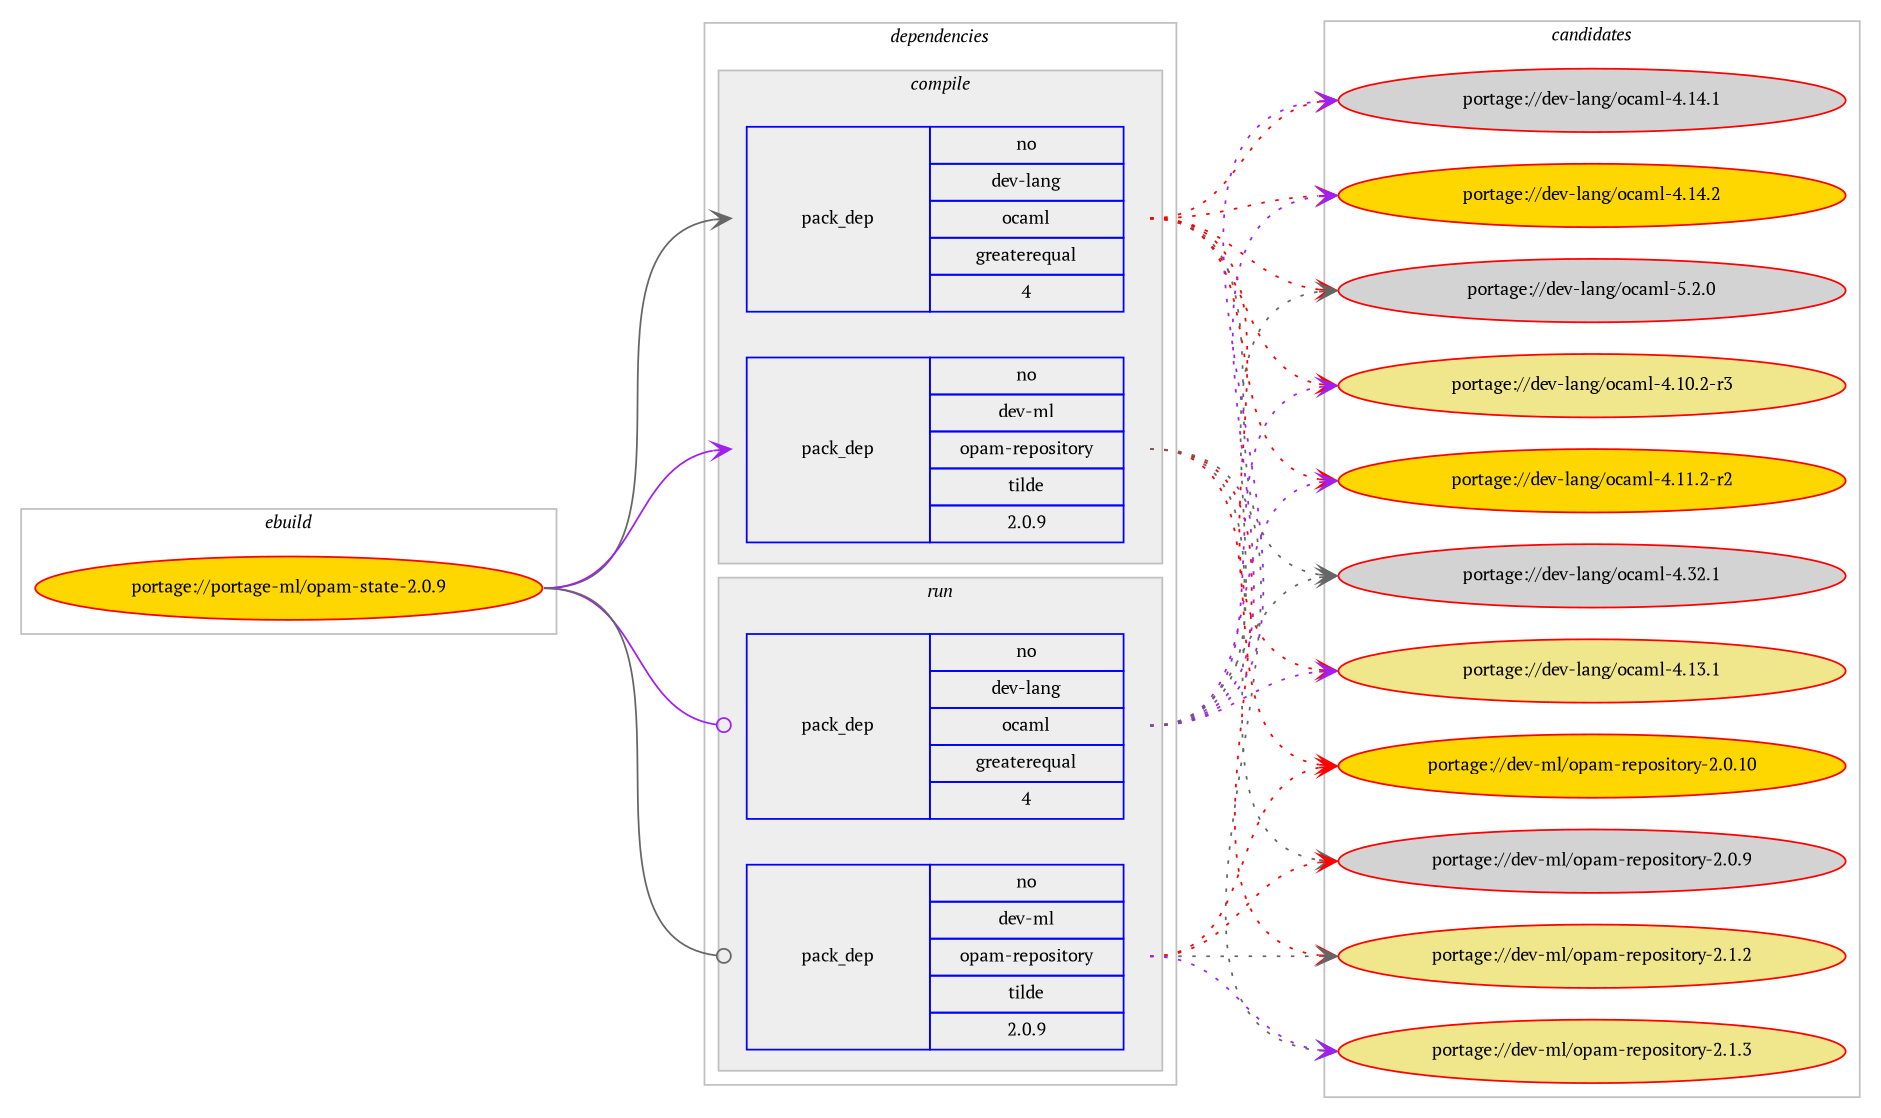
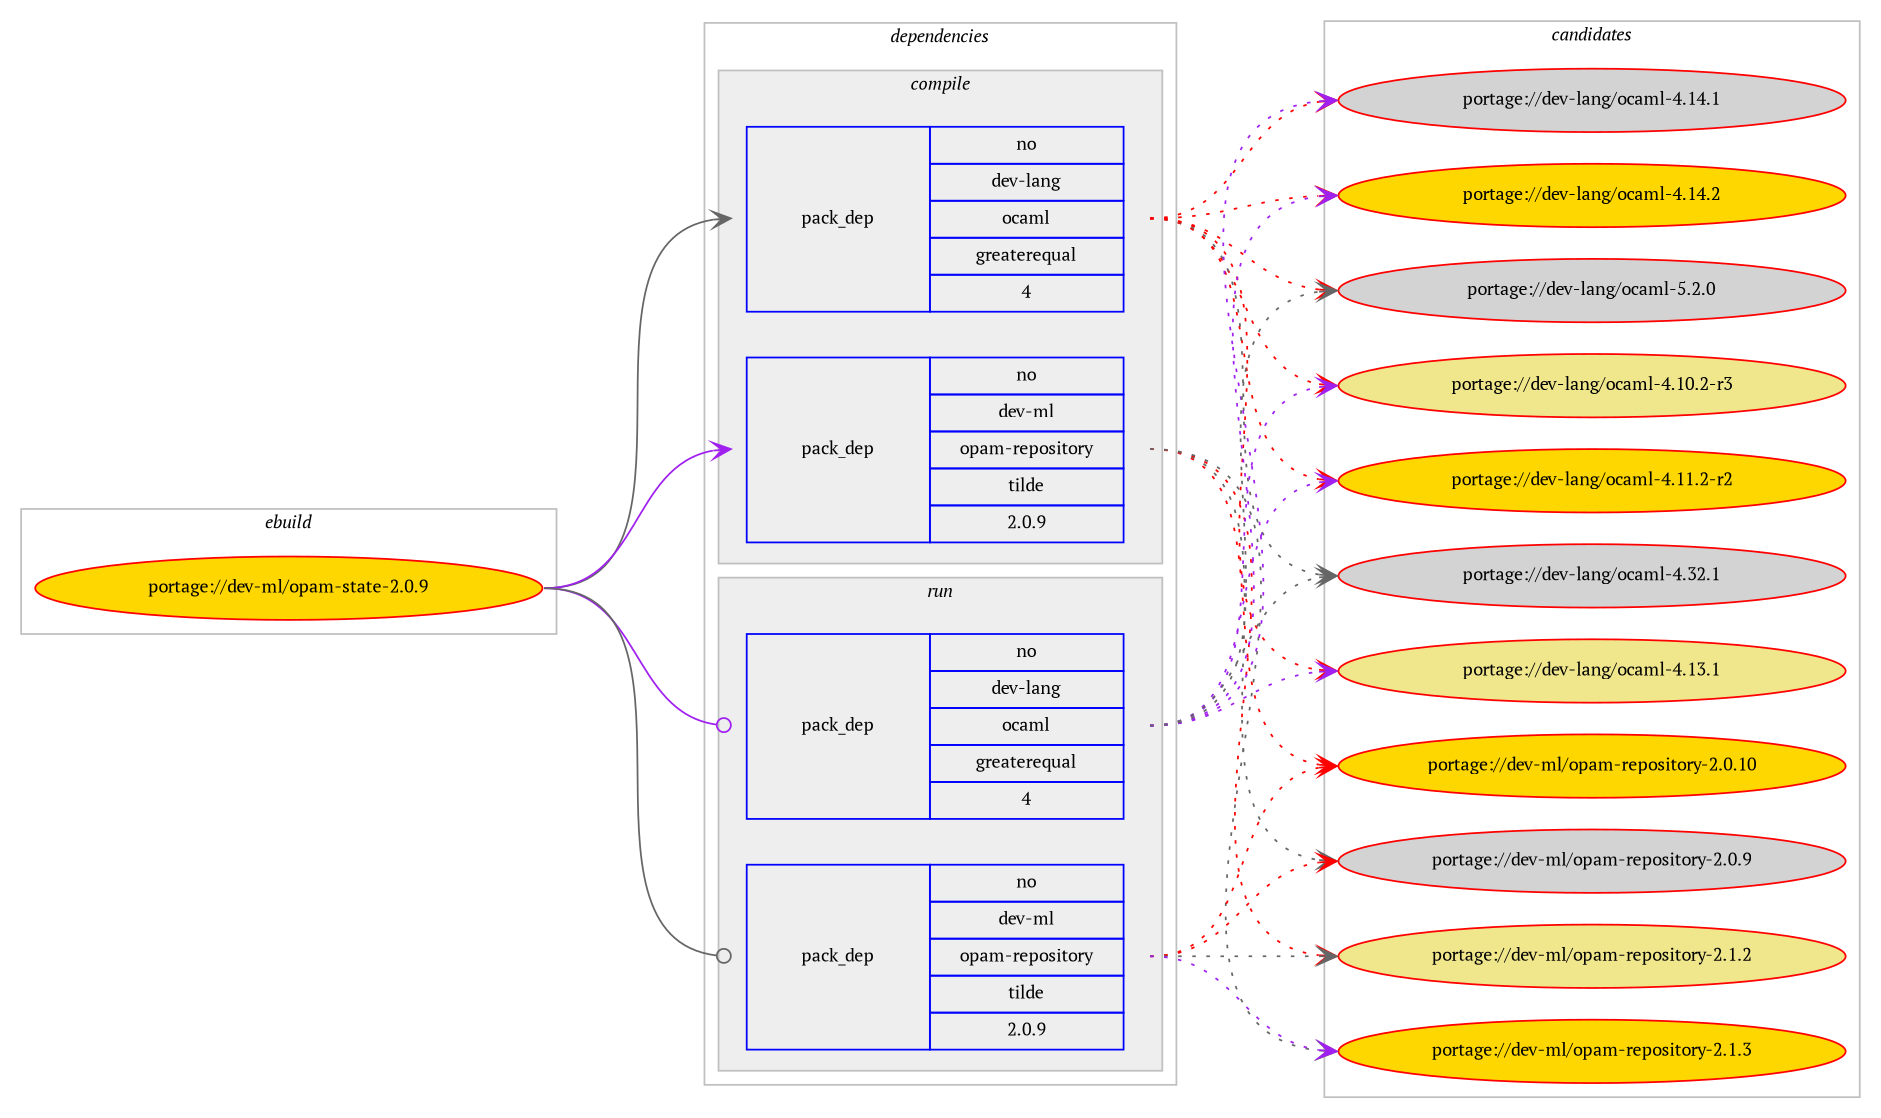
(289, 588) -> (289, 588)
(1592, 1051) -> (1592, 1051)
